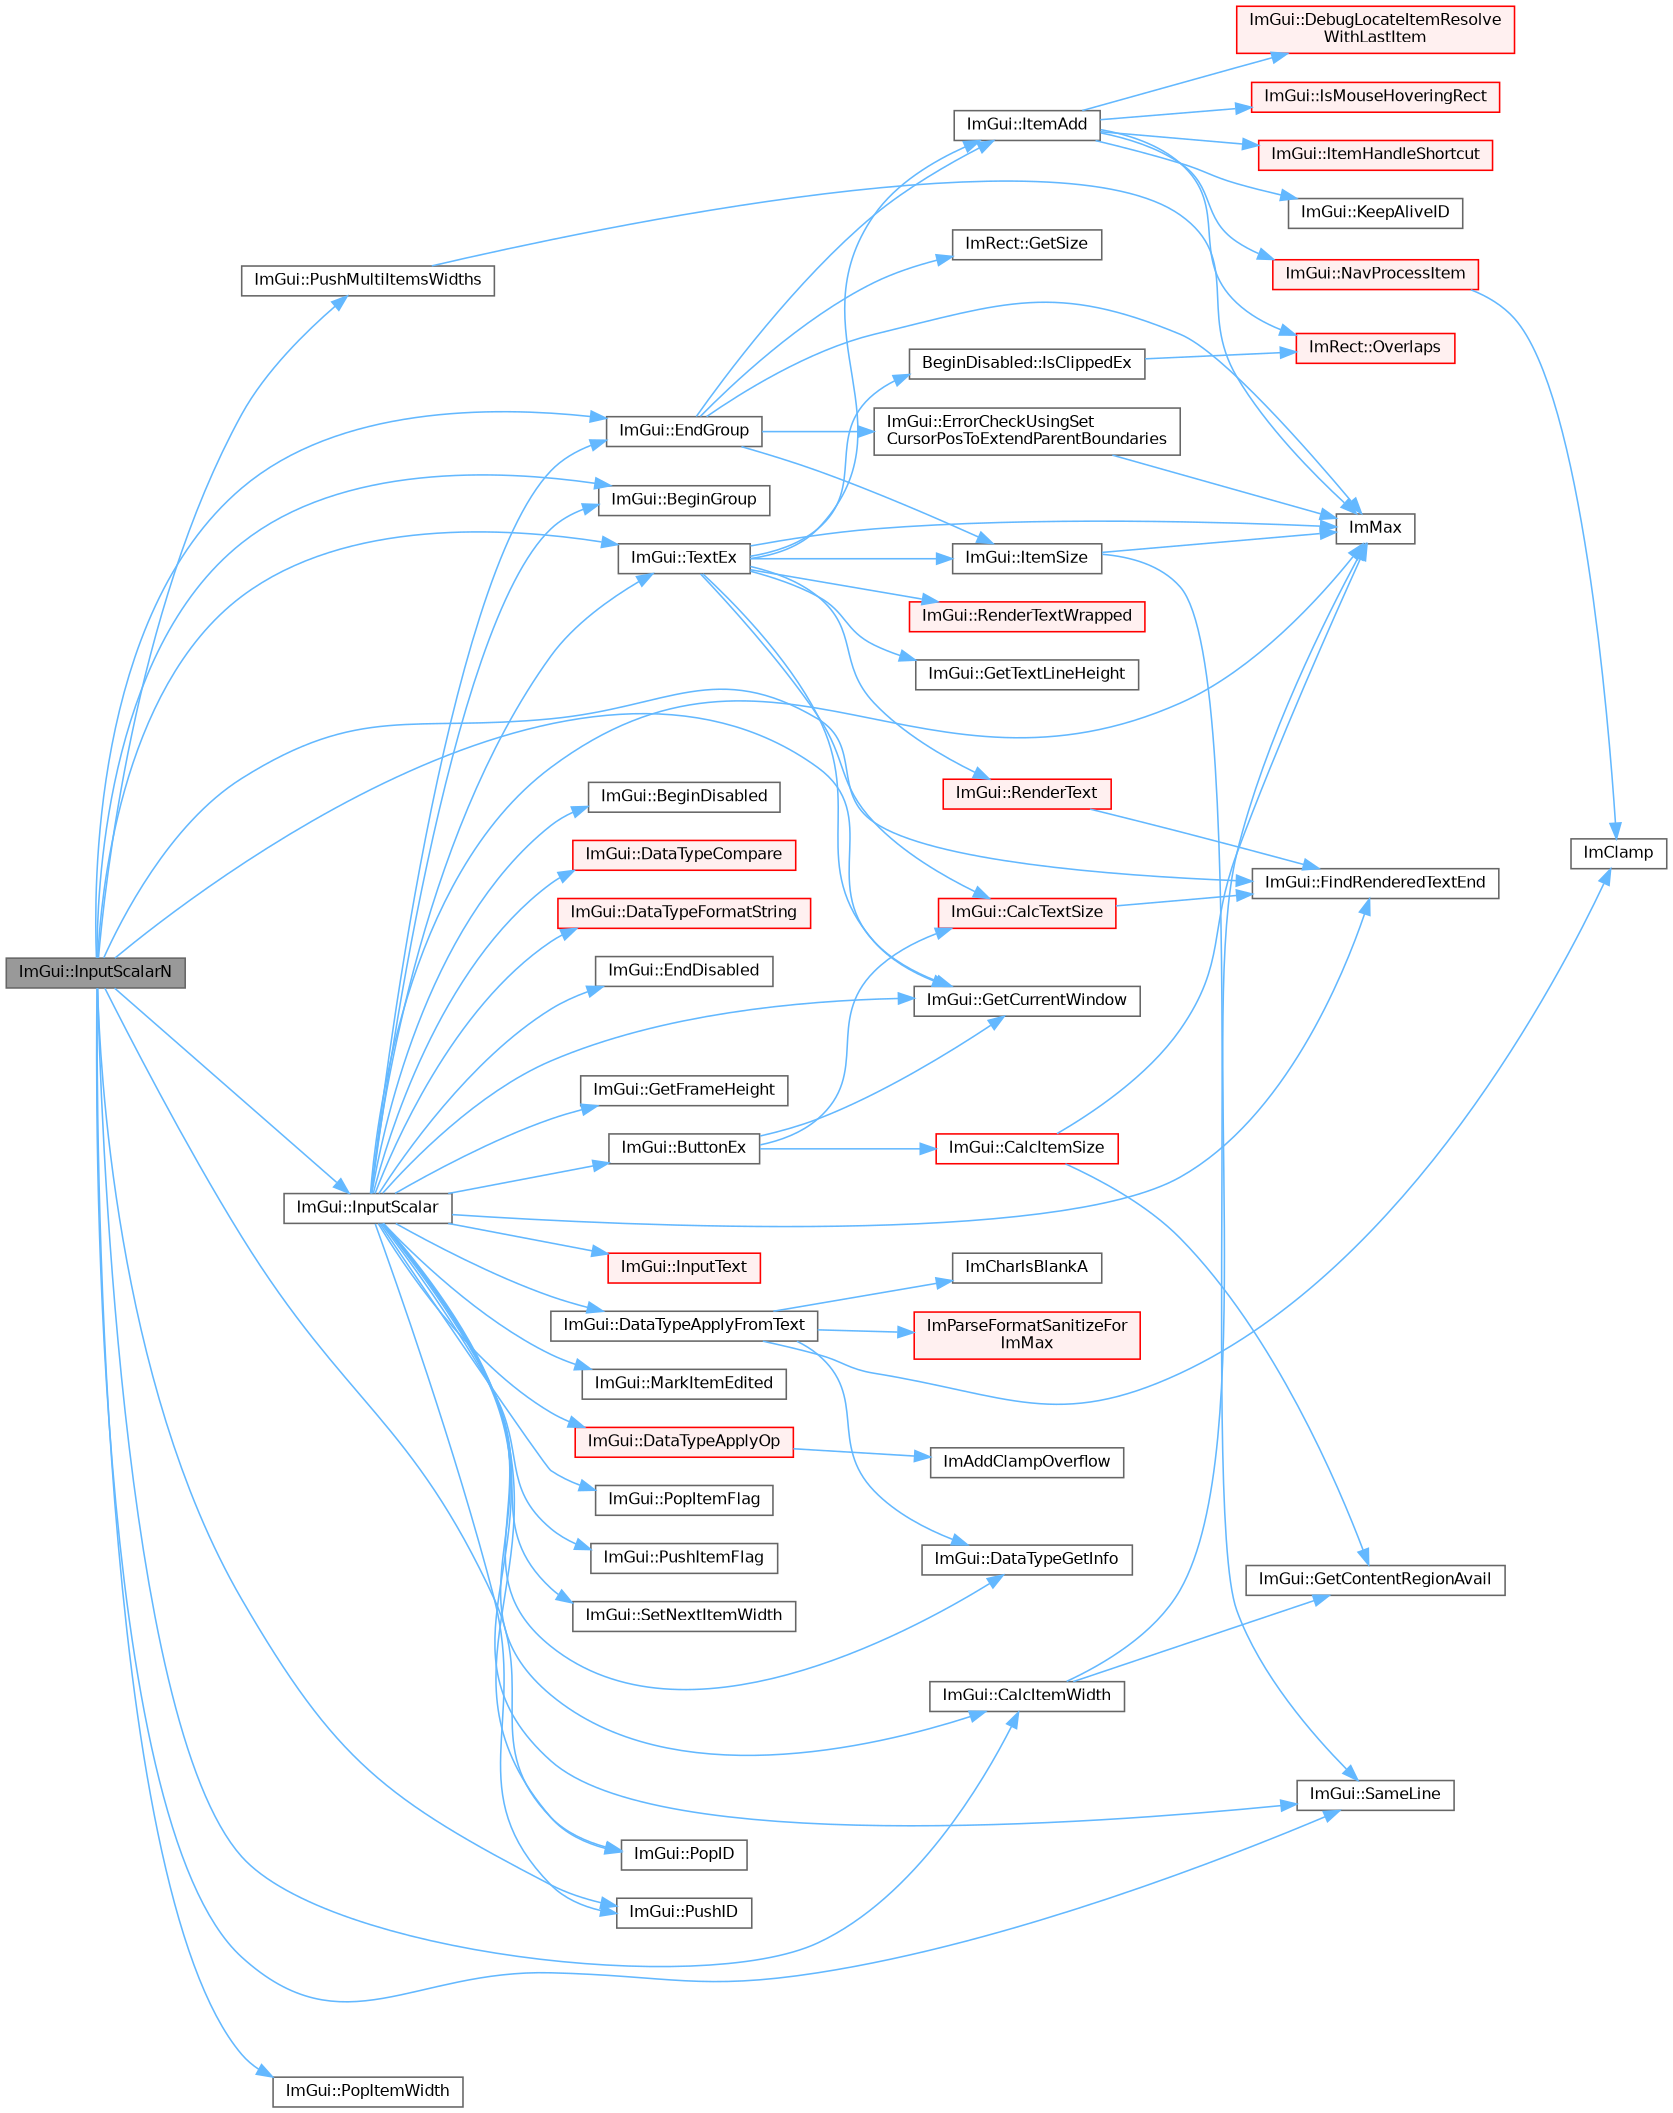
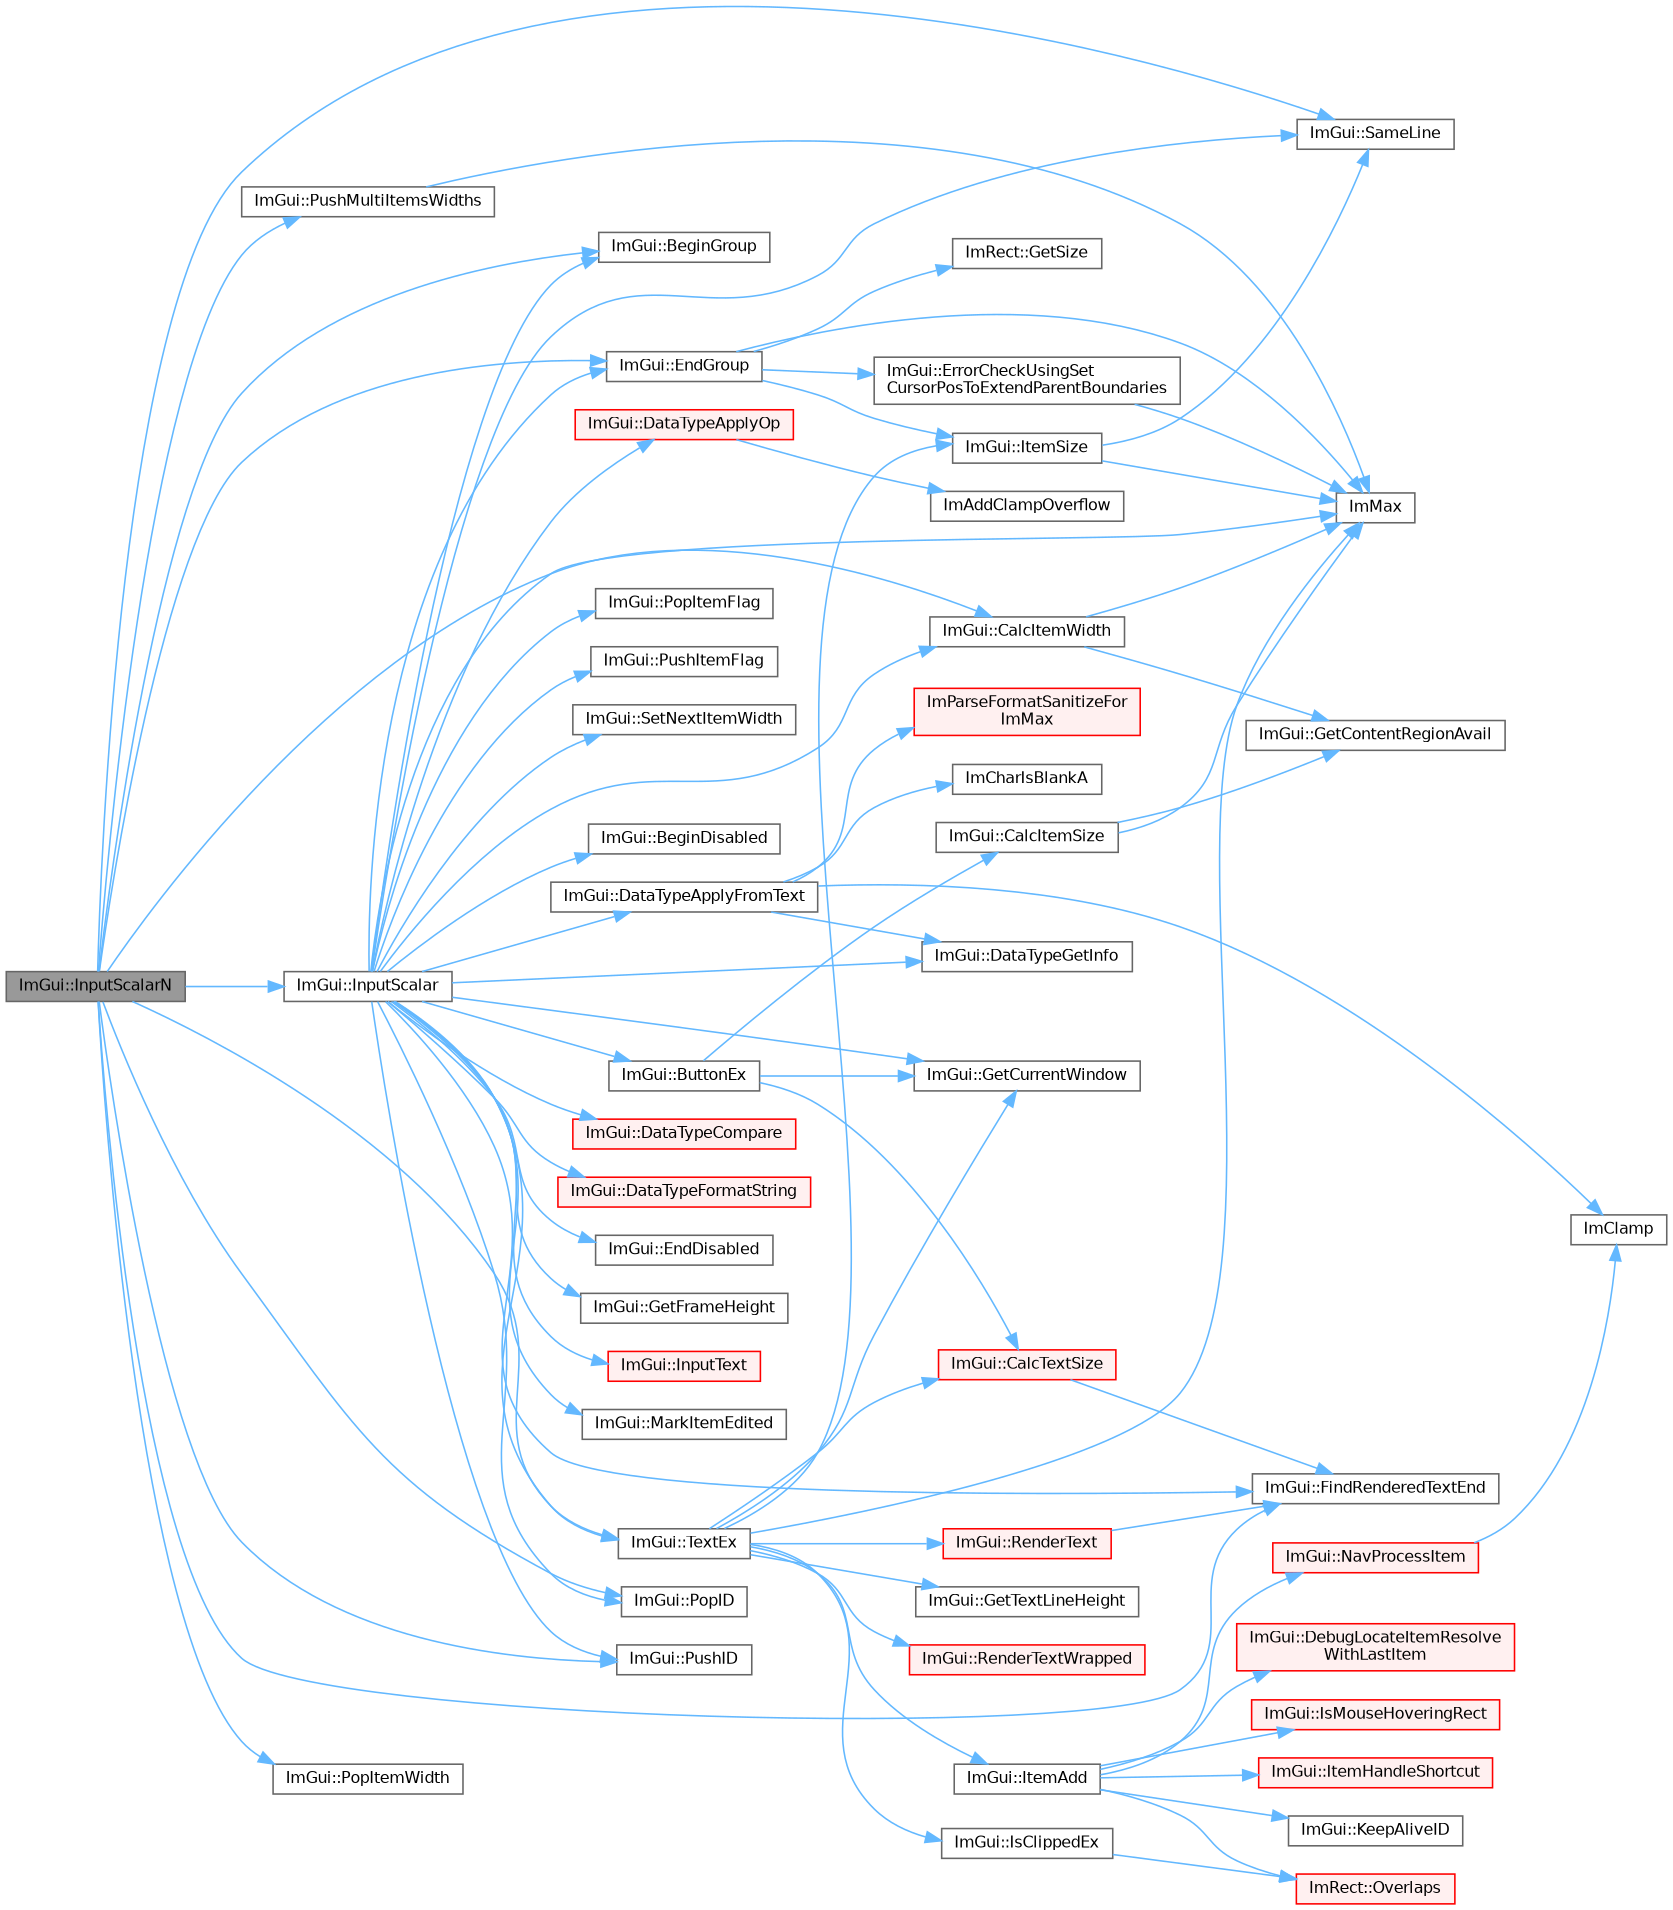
(822, 264) -> none
(1027, 364) -> (1027, 1843)
(522, 732) -> none
(1027, 1149) -> (1027, 837)
